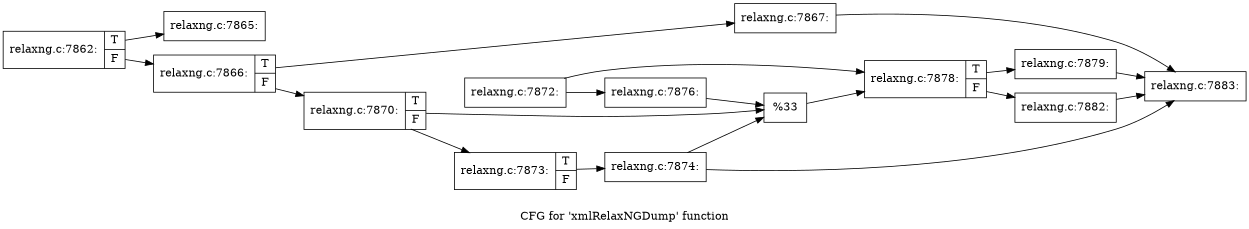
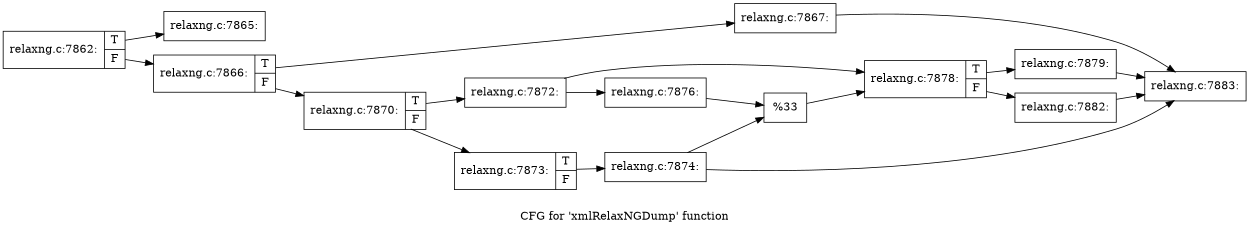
(591, 116) -> (441, 102)
